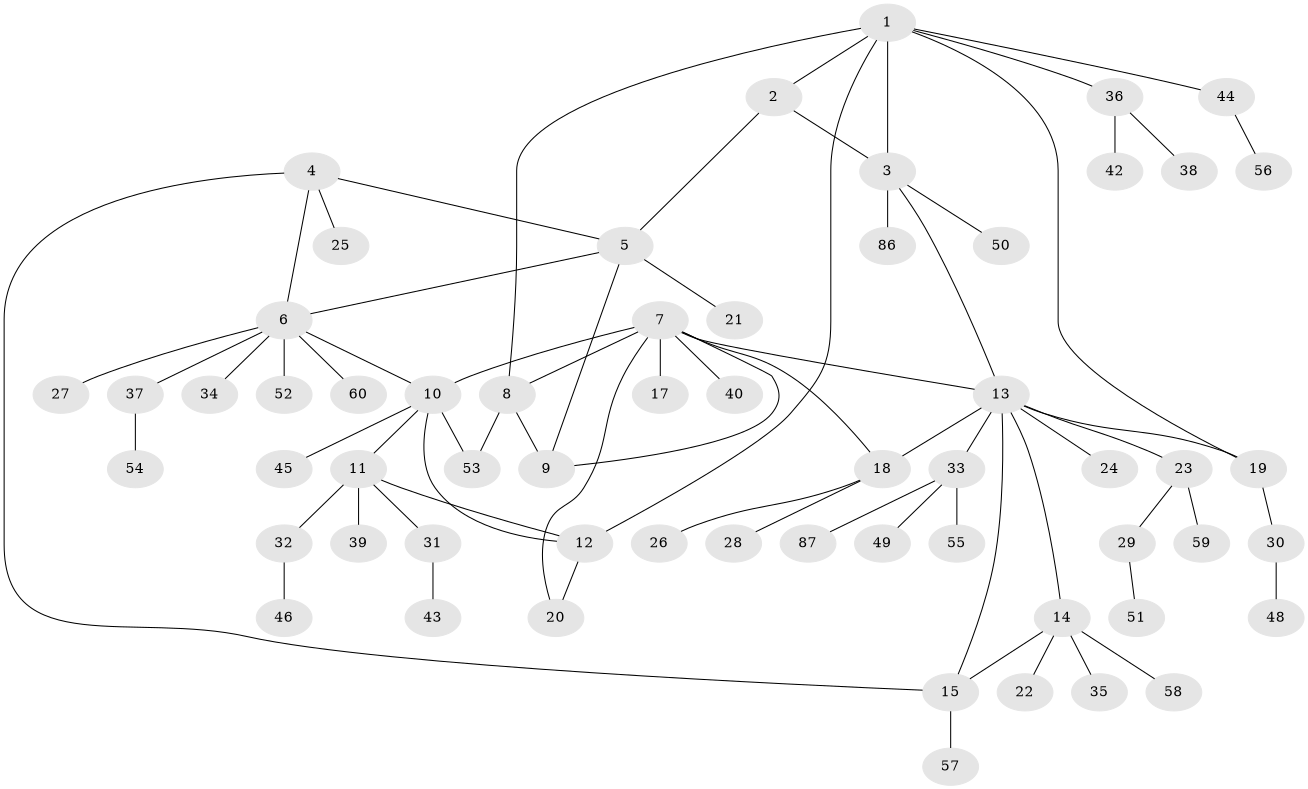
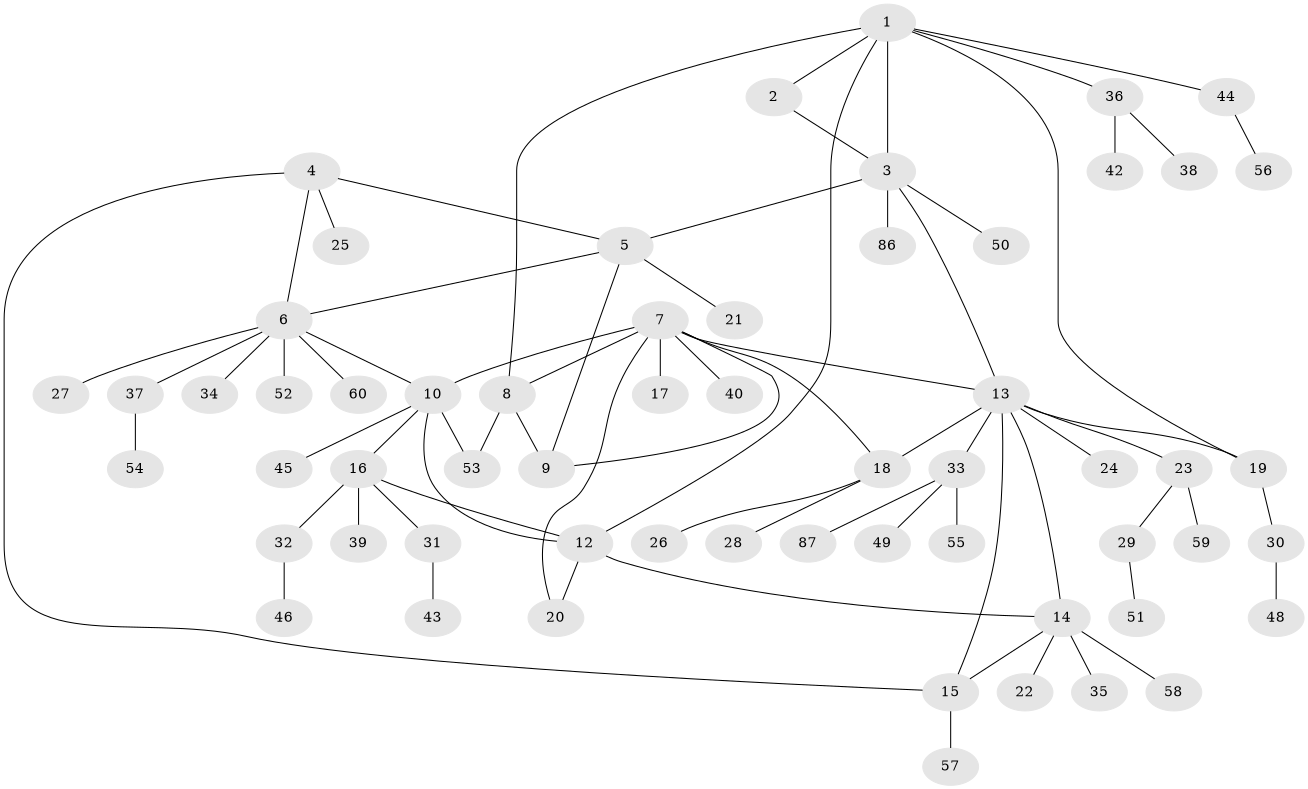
(700, 172) -> (756, 209)
(359, 469) -> (359, 469)
none -> (818, 600)
